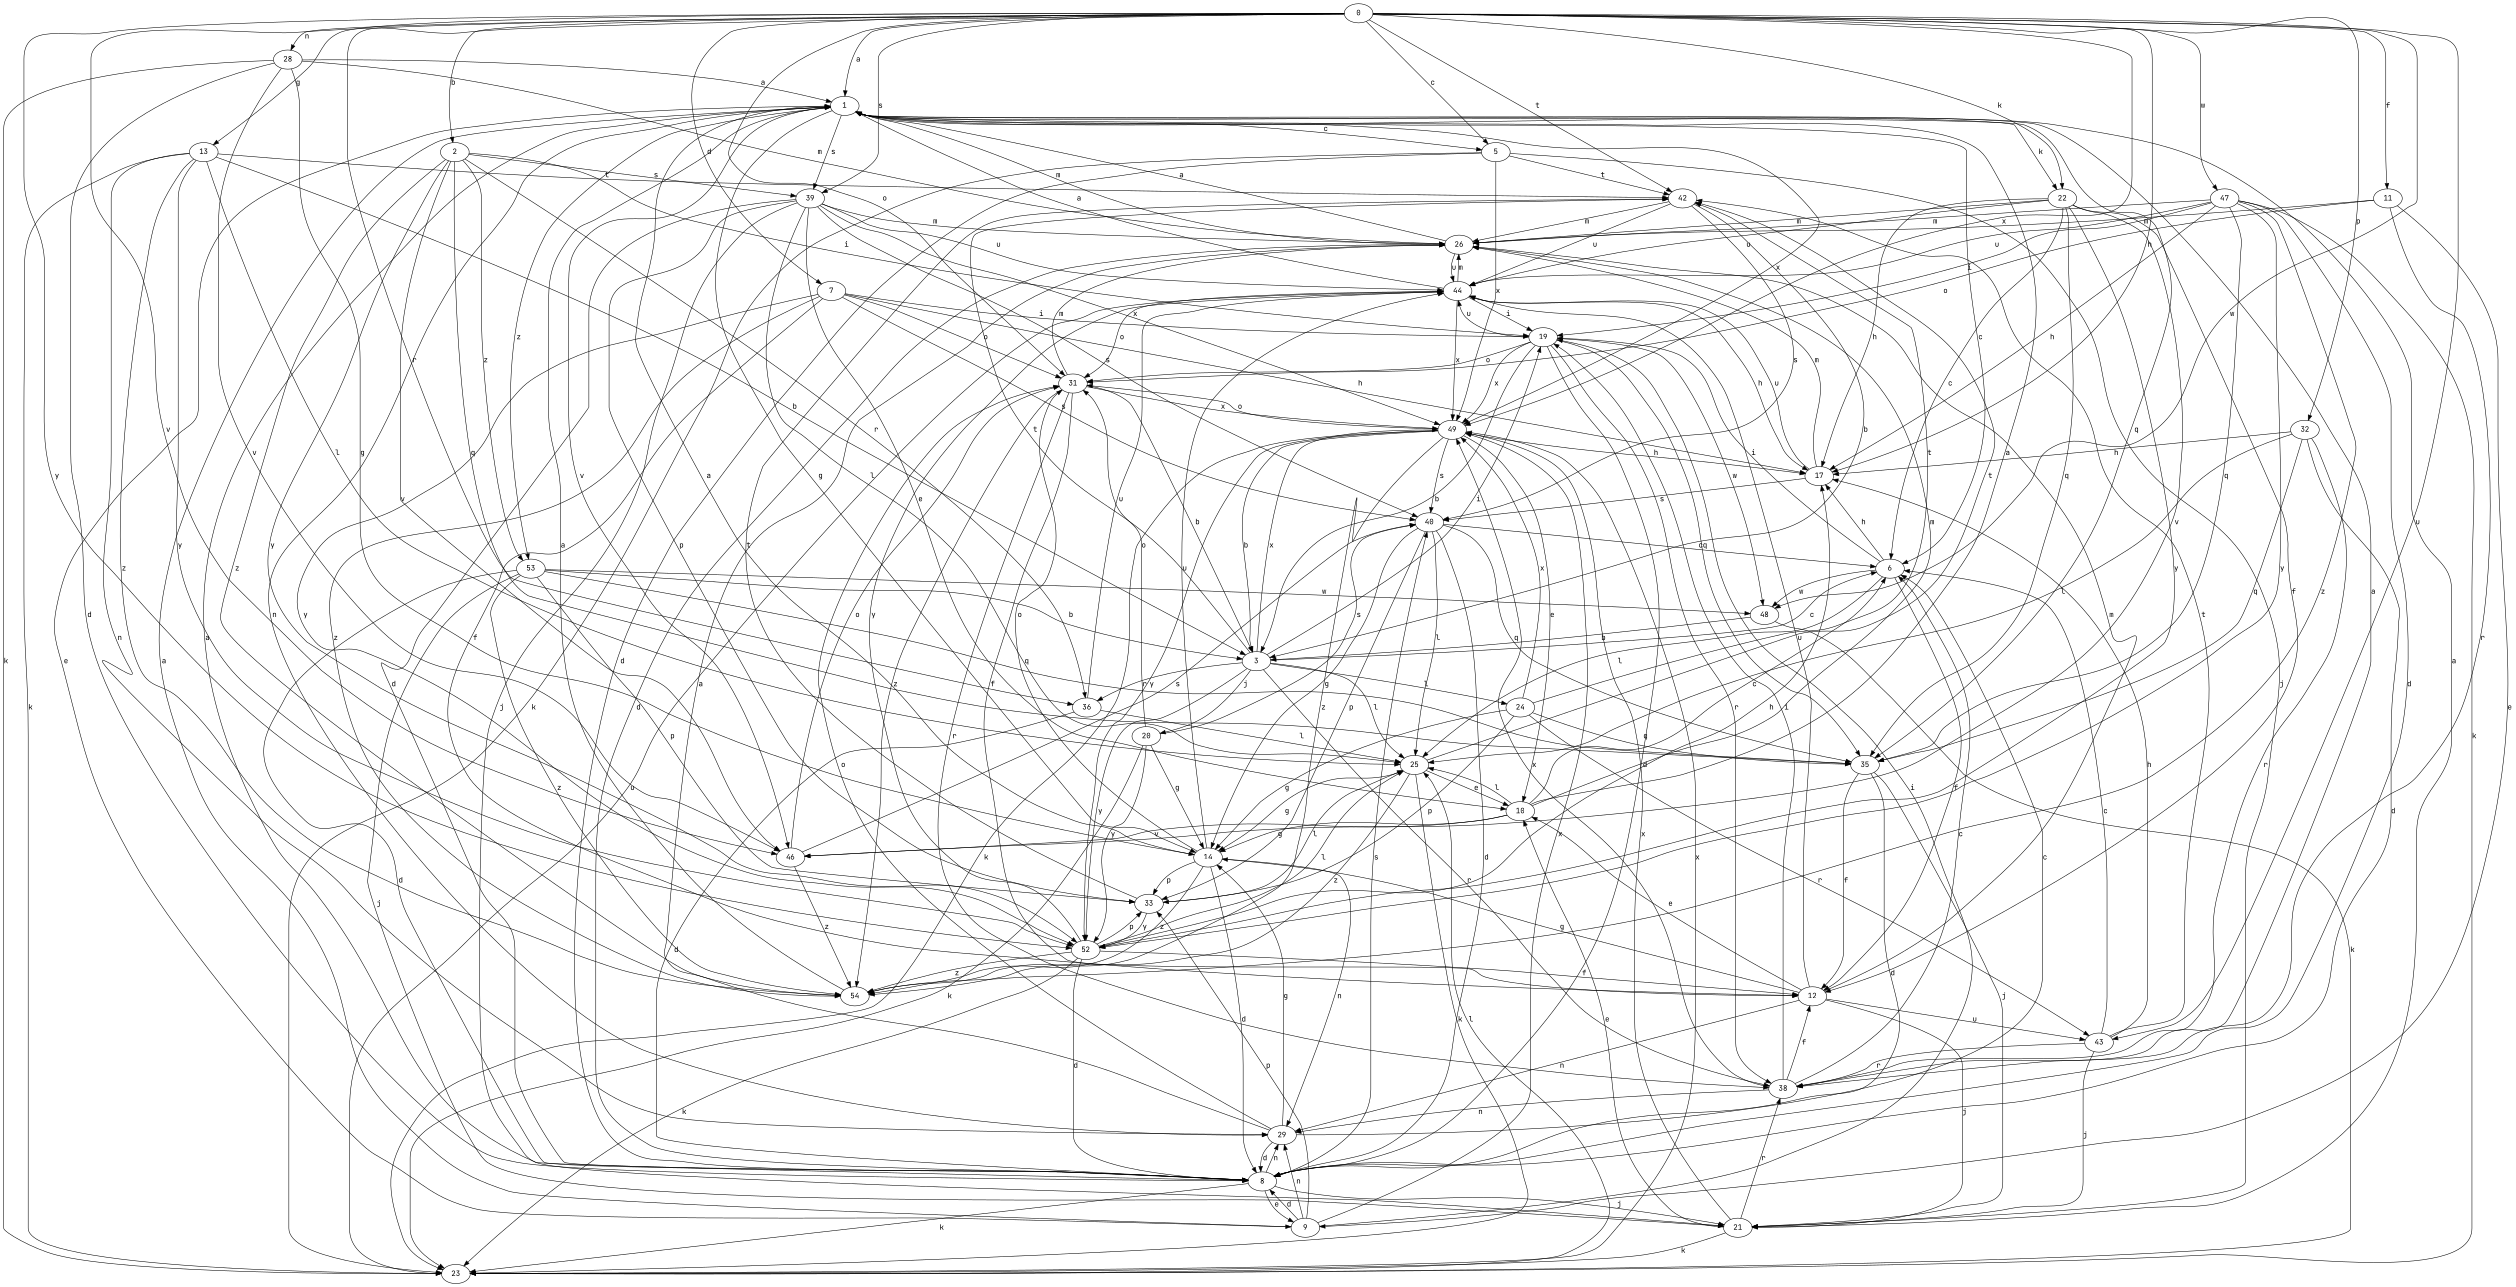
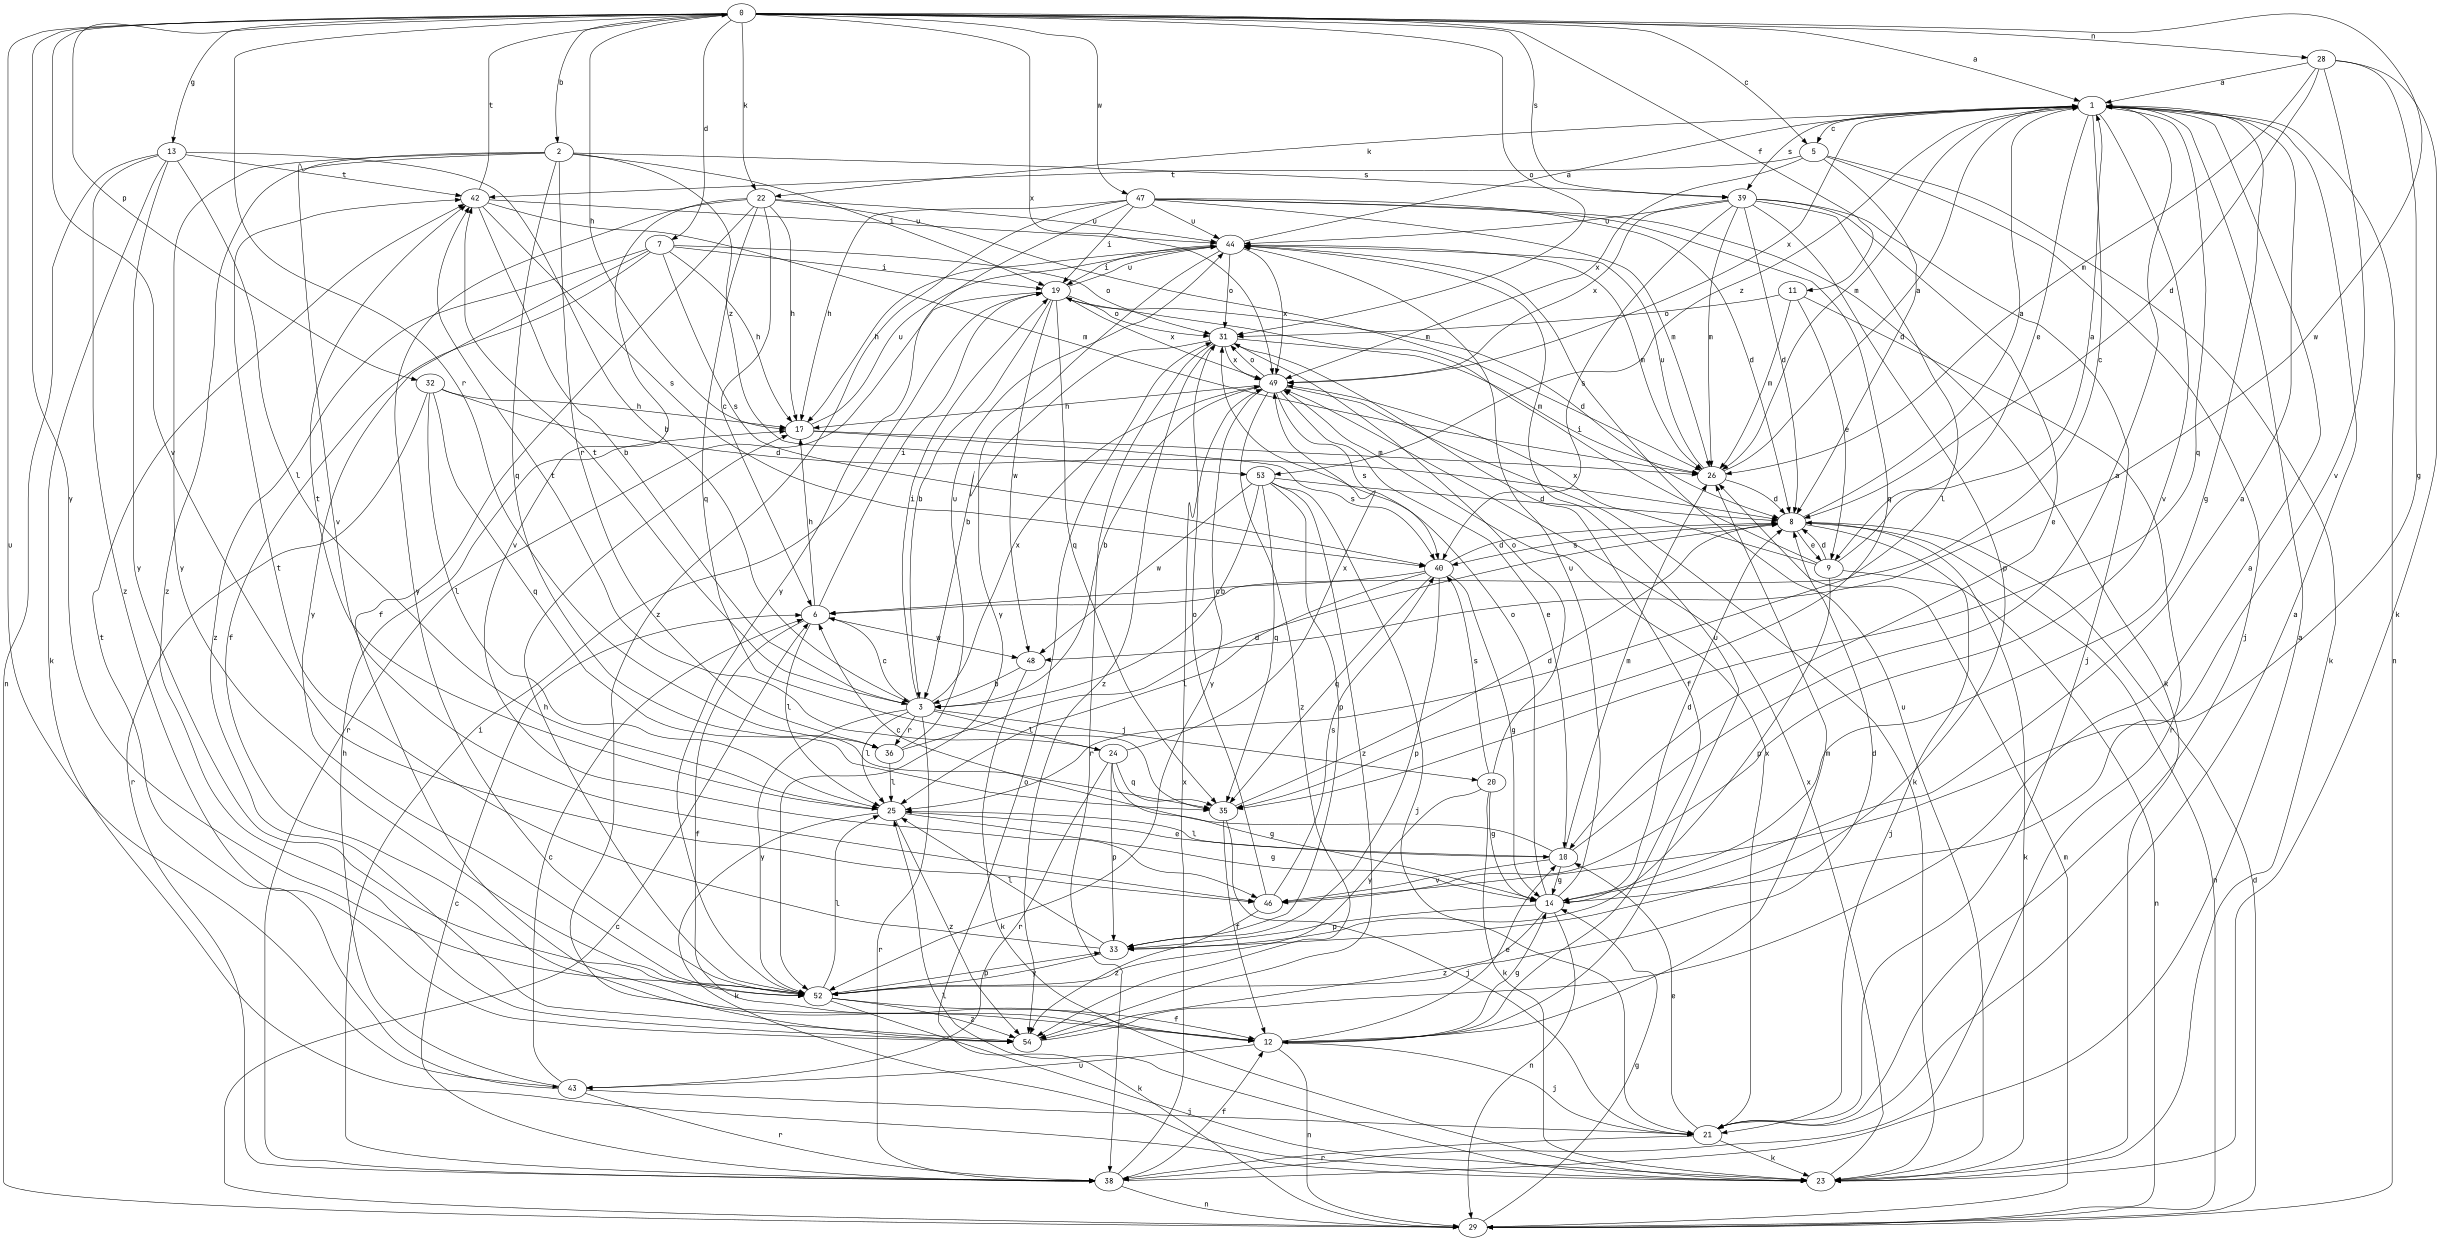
(1518, 104) -> (538, 38)
(926, 476) -> (1001, 638)
(701, 684) -> (2066, 857)
